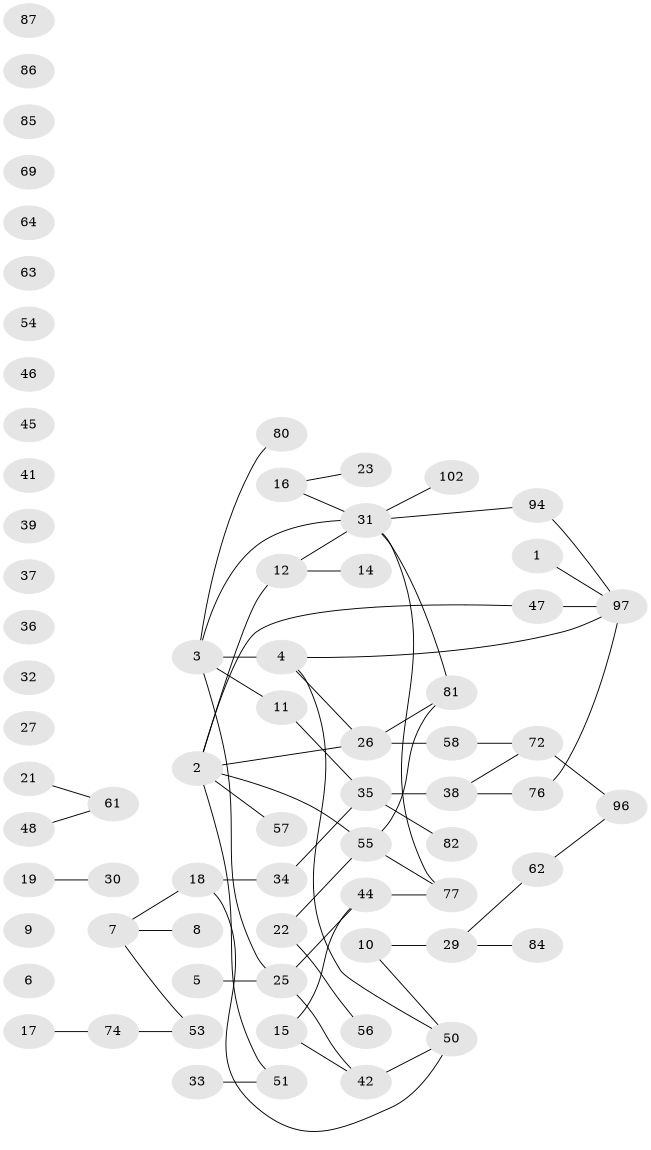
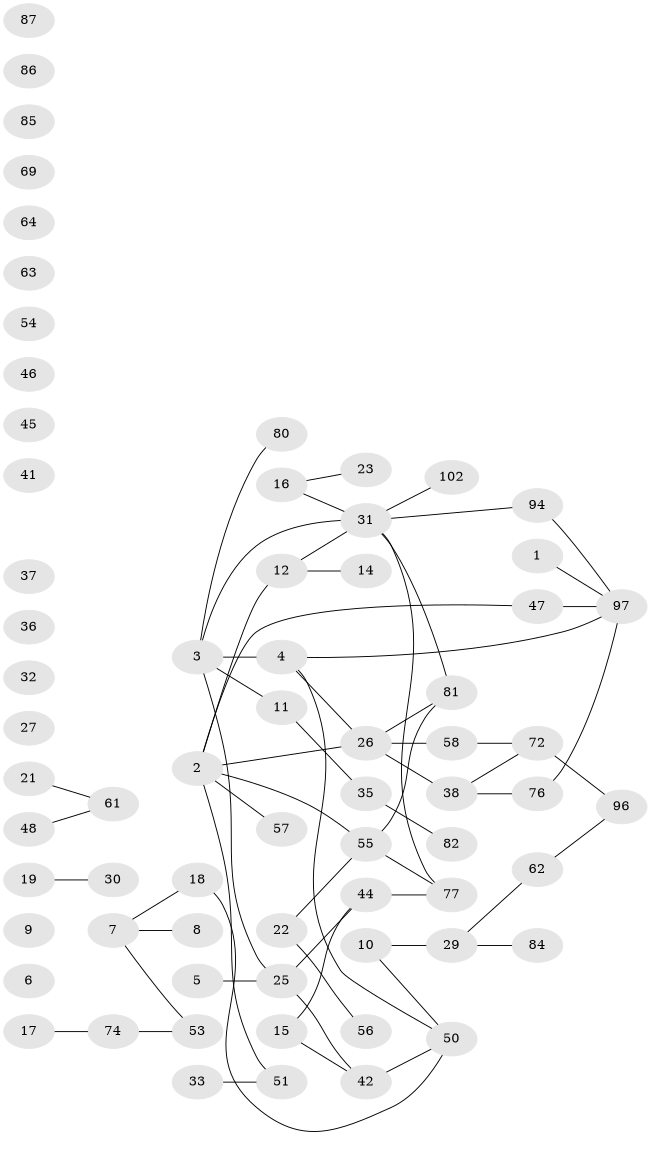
(29, 526) -> none
(410, 794) -> (414, 772)
(282, 880) -> none
